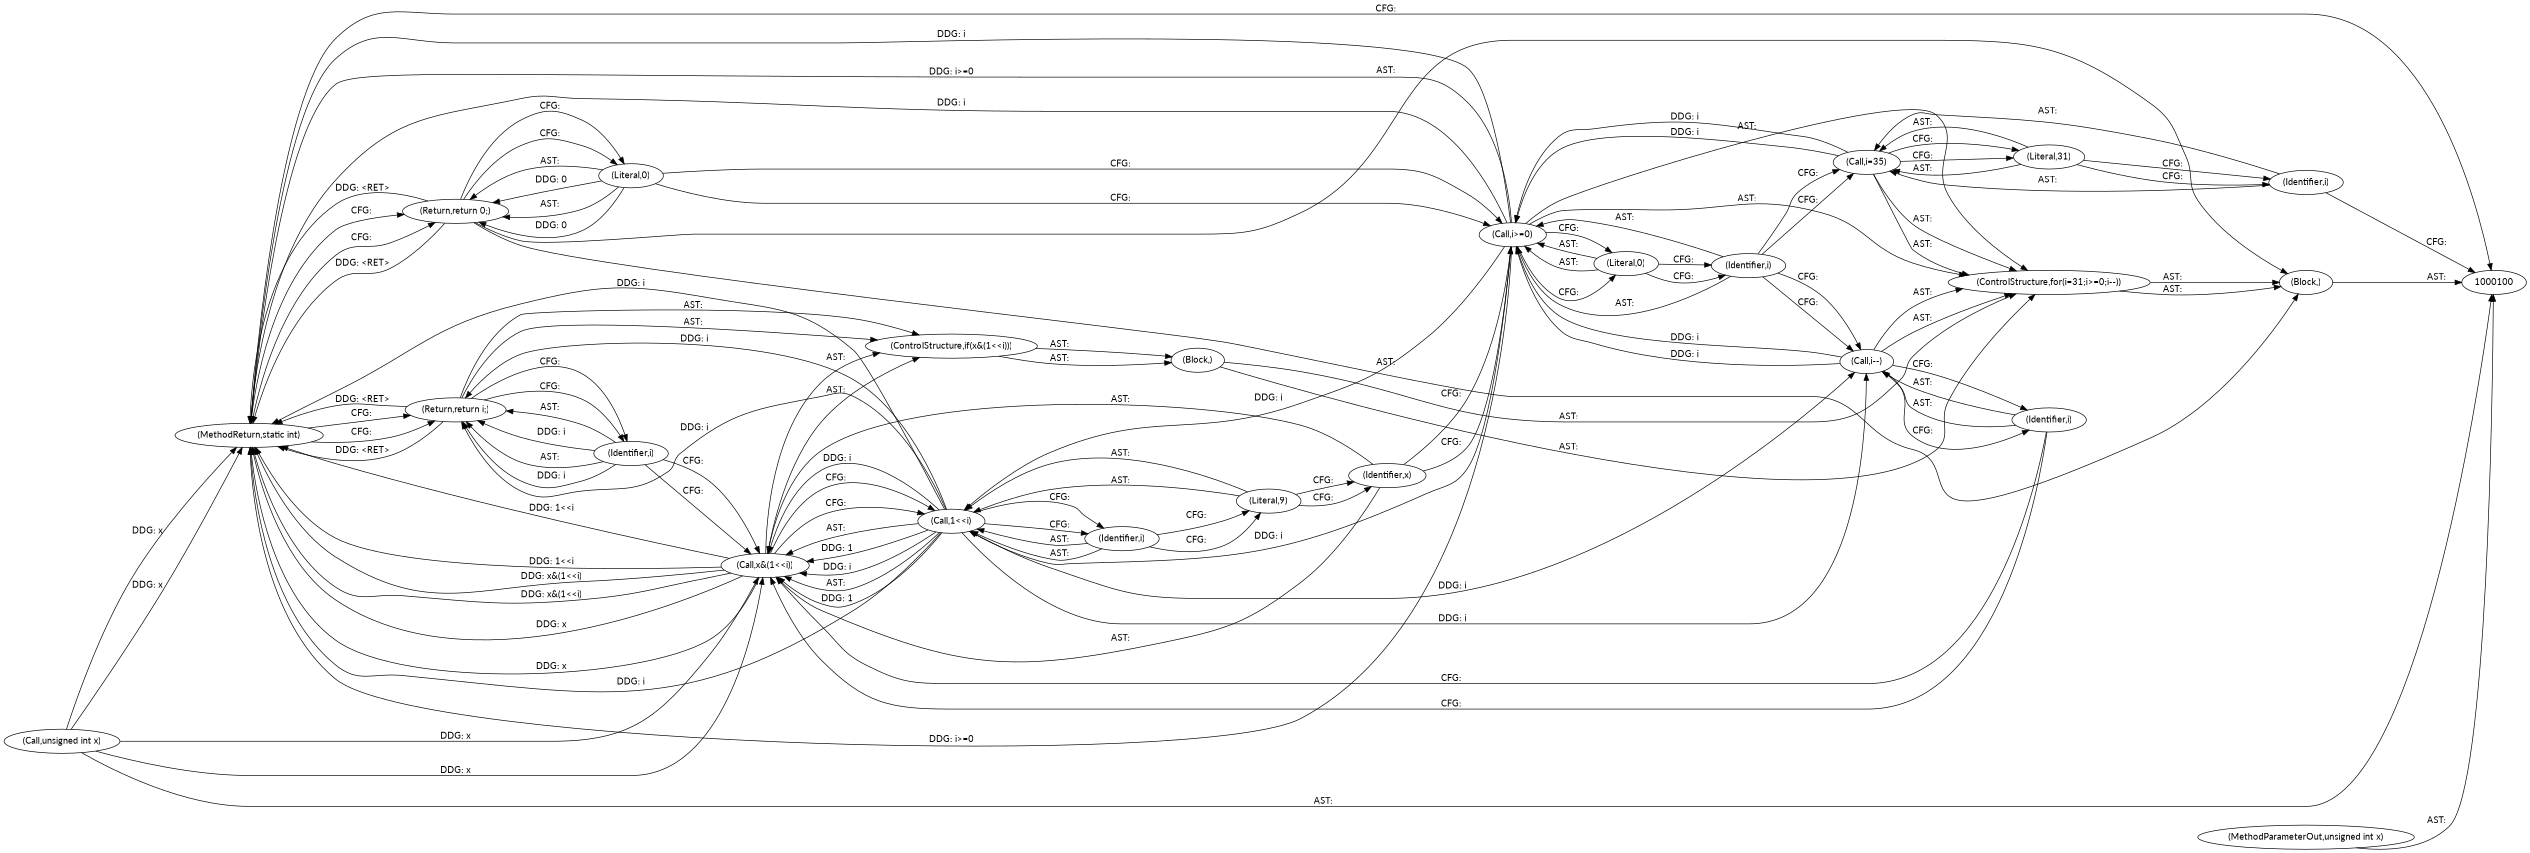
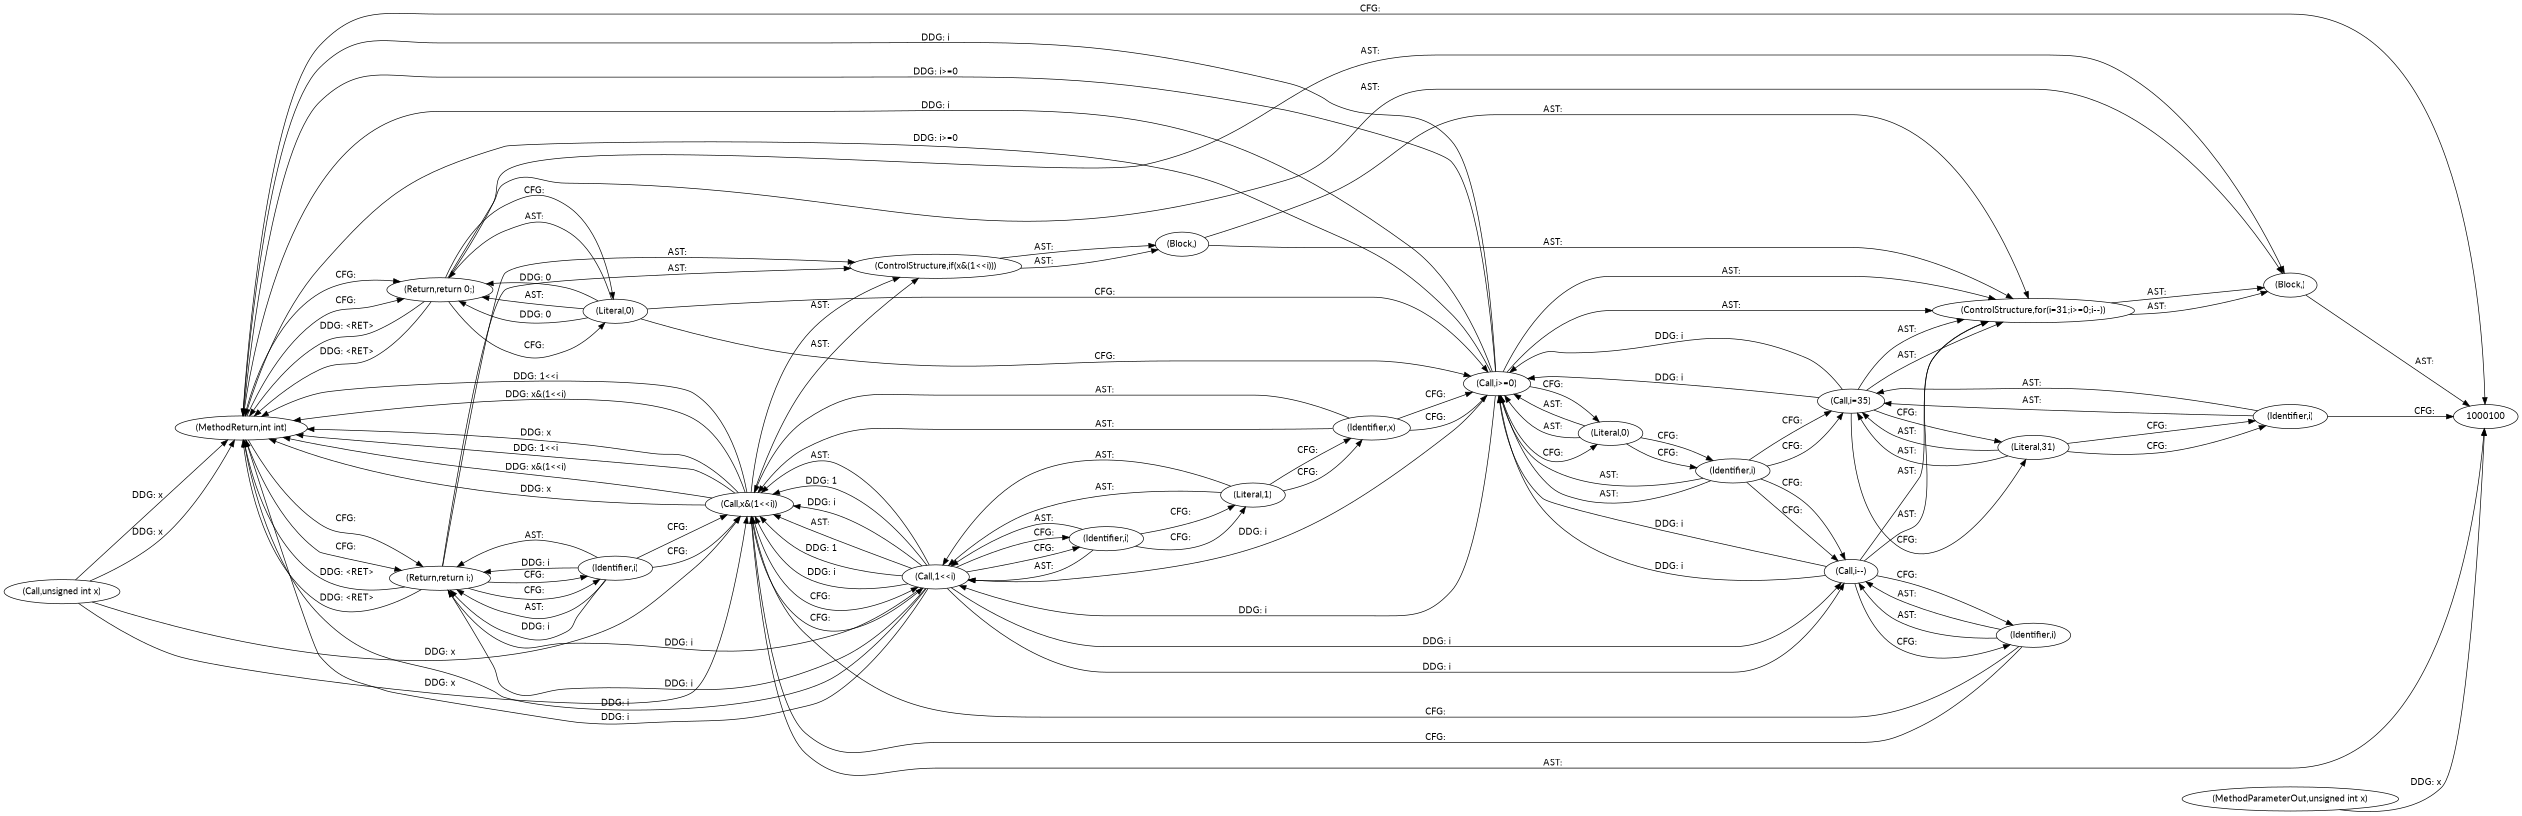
(249, 435) -> (241, 428)
(1269, 501) -> (1253, 495)
(1467, 806) -> (1631, 768)
(2438, 821) -> (2426, 783)
